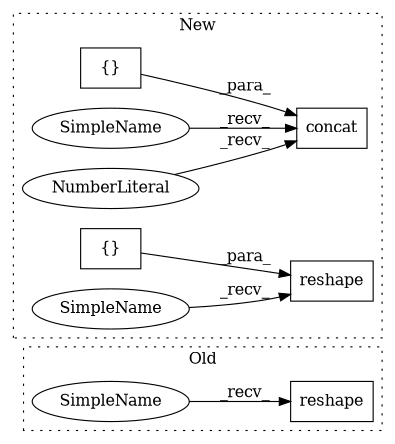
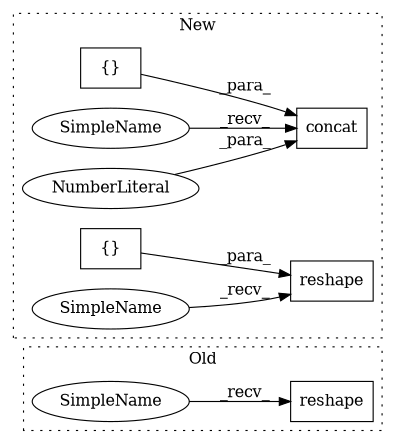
(245, 141) -> (245, 141)
